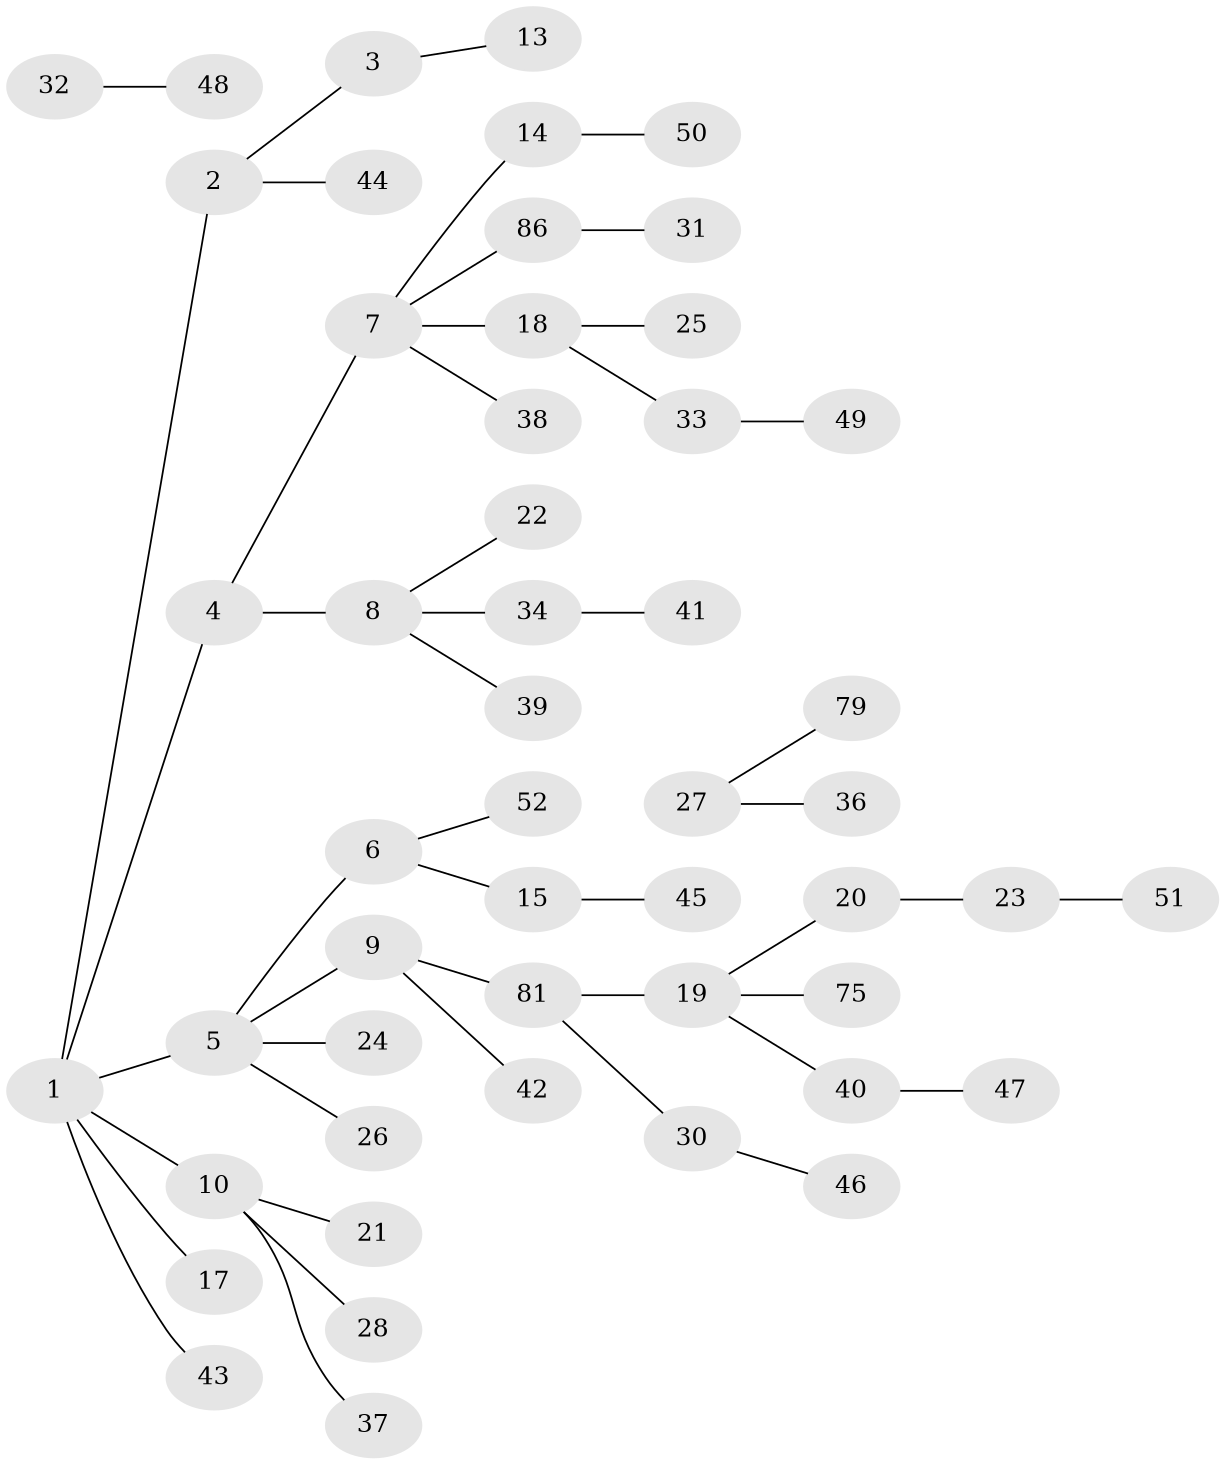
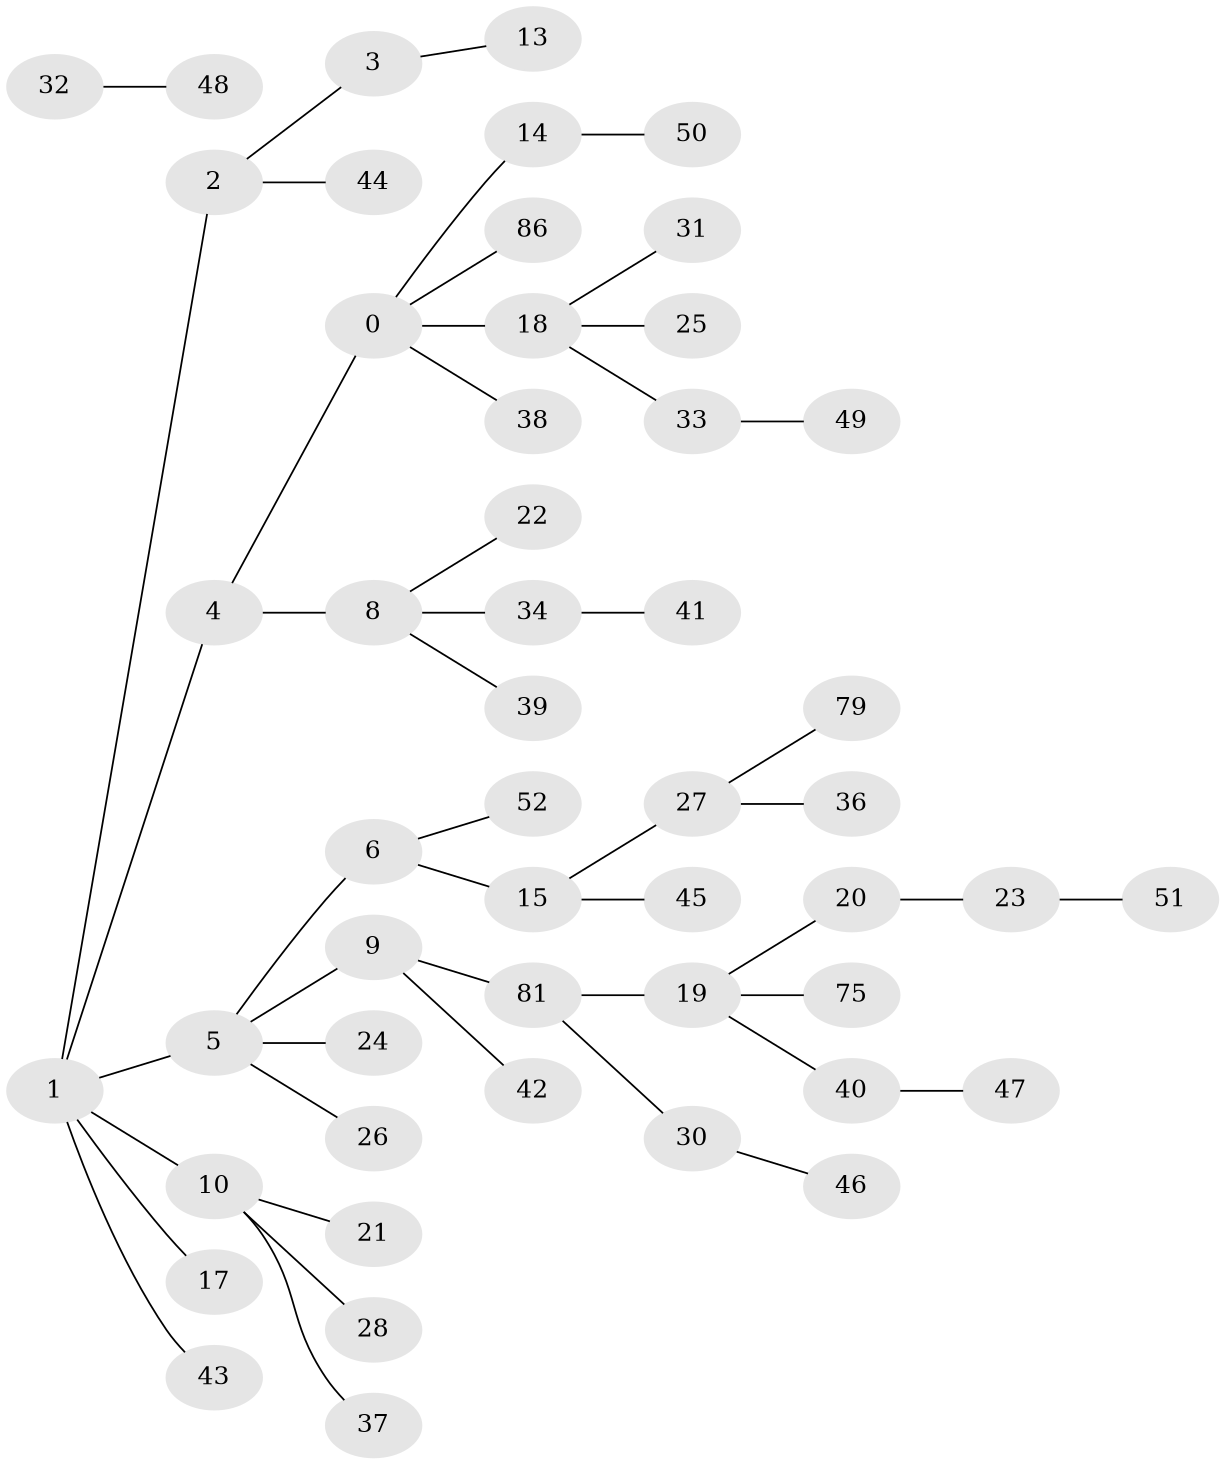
(613, 230) -> (613, 278)
(374, 326) -> (374, 326)
none -> (613, 852)
